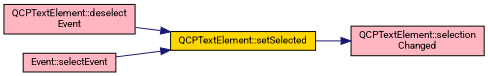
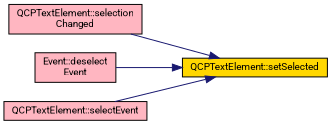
(70, 19) -> (75, 68)
(328, 41) -> (170, 45)
(70, 63) -> (75, 111)
